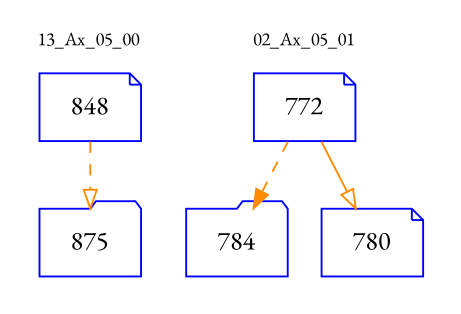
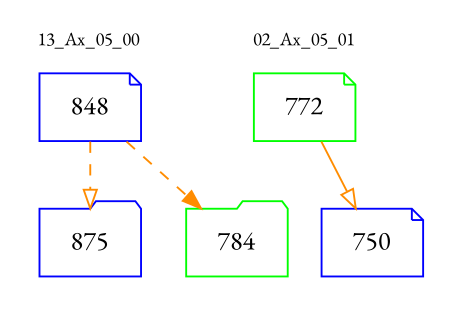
(305, 107) -> (305, 107)
(275, 166) -> (145, 158)
(237, 243) -> (237, 243)
(372, 243) -> (372, 243)
